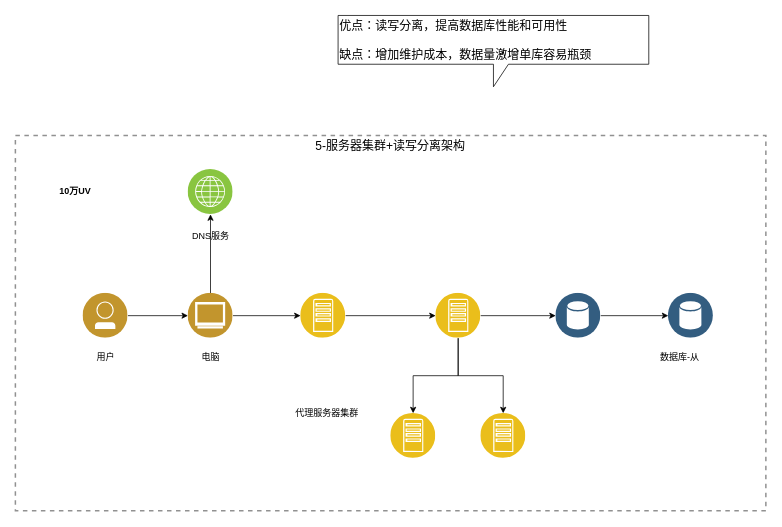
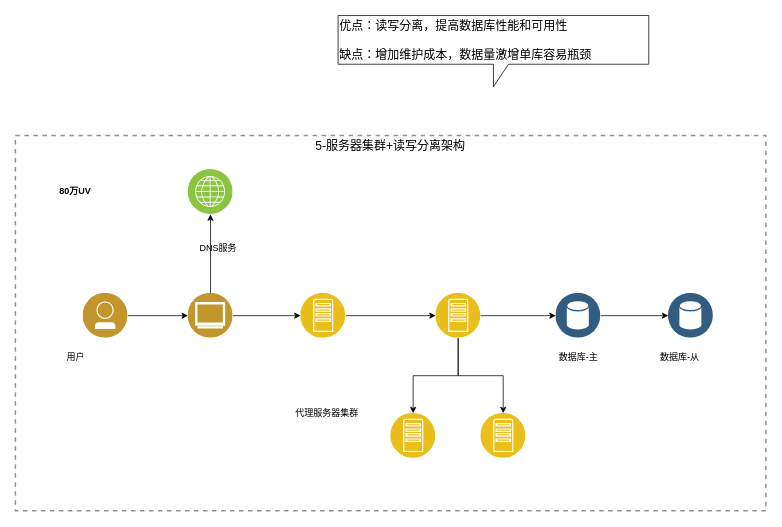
(75, 192) -> (75, 192)
(210, 237) -> (218, 248)
(105, 357) -> (75, 357)
(210, 357) -> none
none -> (578, 357)
